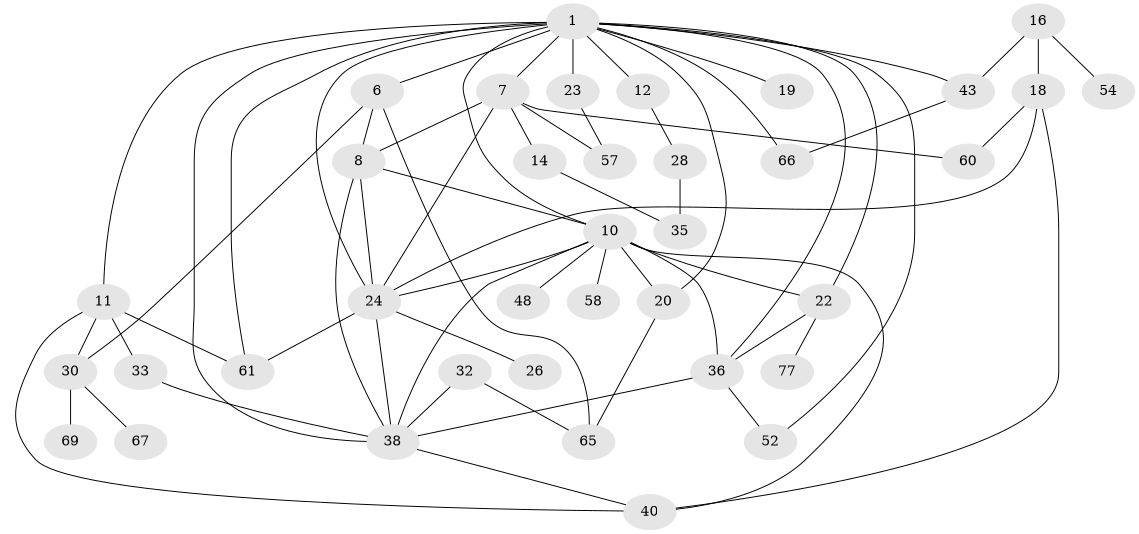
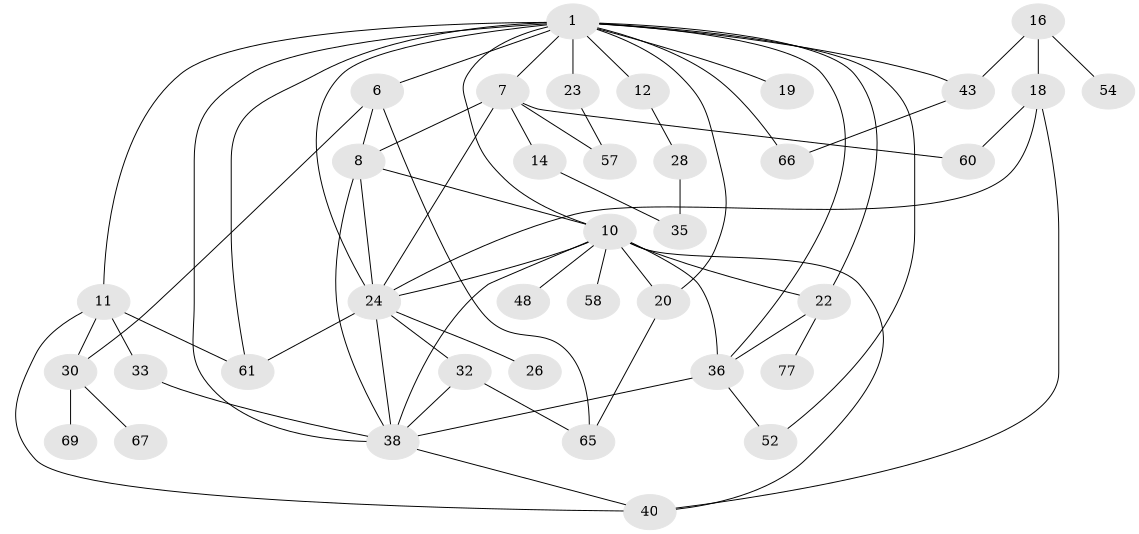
none -> (420, 337)
